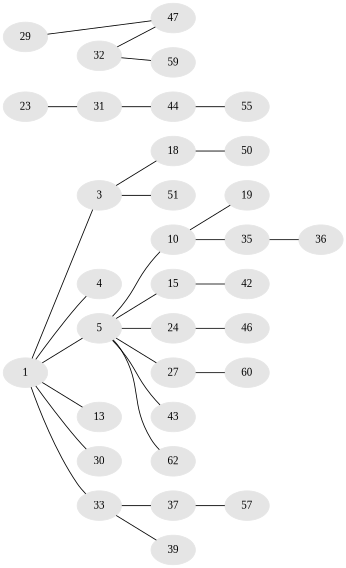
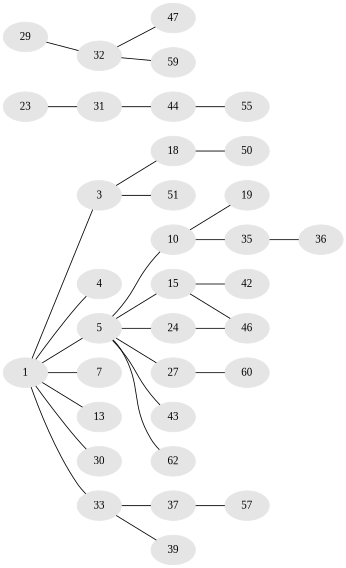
(99, 27) -> (62, 46)
none -> (210, 306)
none -> (99, 373)
